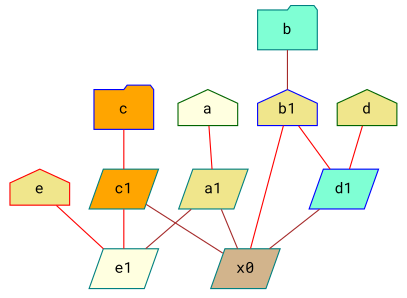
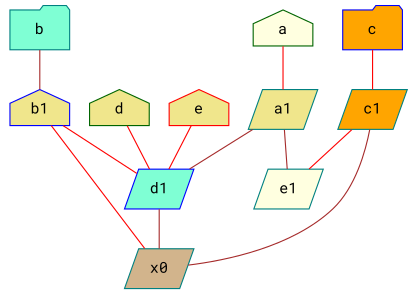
(80, 227) -> (180, 147)
(229, 229) -> (221, 149)
